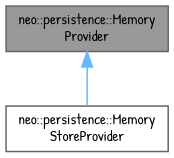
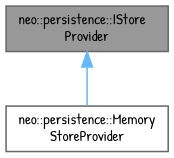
(87, 29) -> (87, 29)
